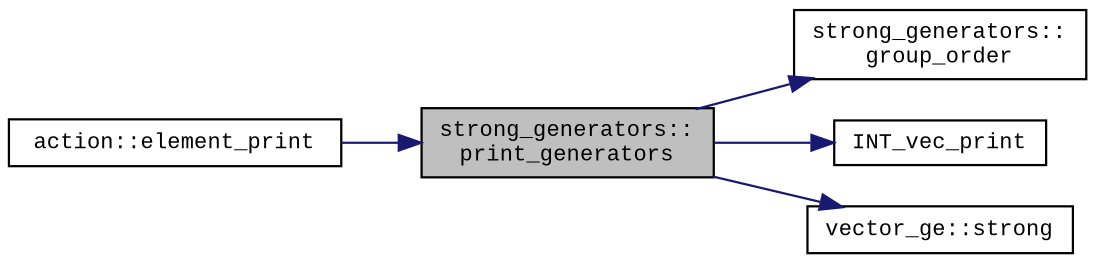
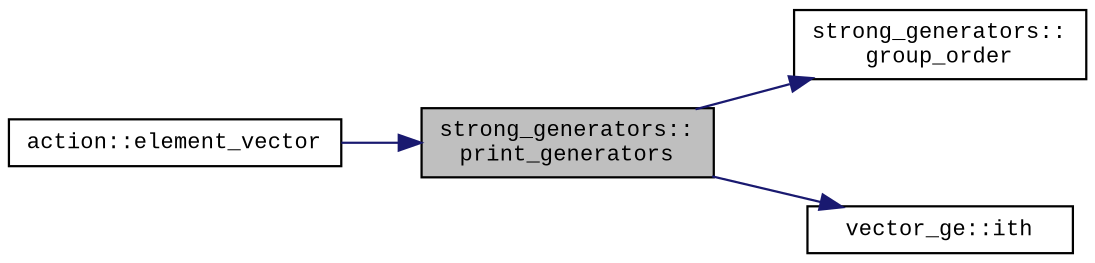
(175, 143) -> (175, 143)
(940, 143) -> none
(940, 230) -> (940, 230)
